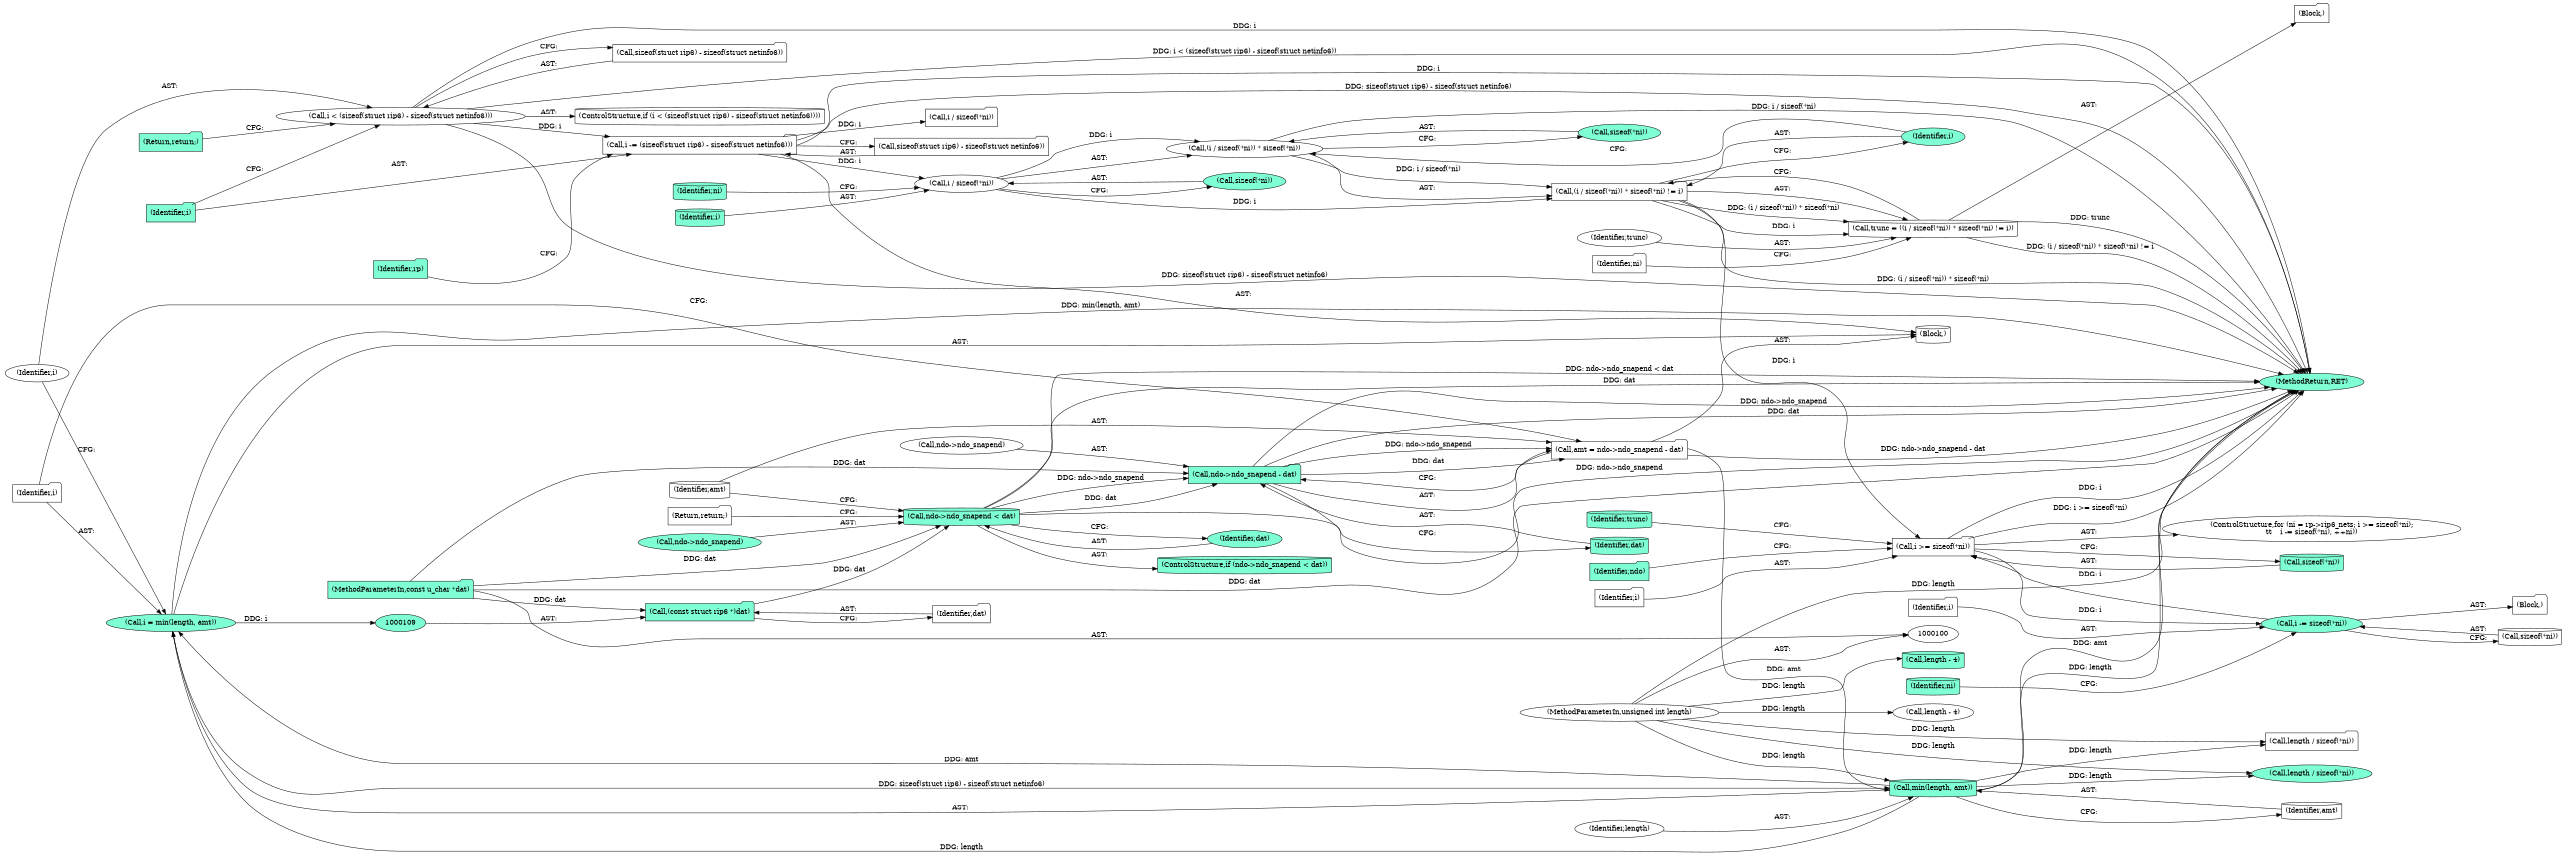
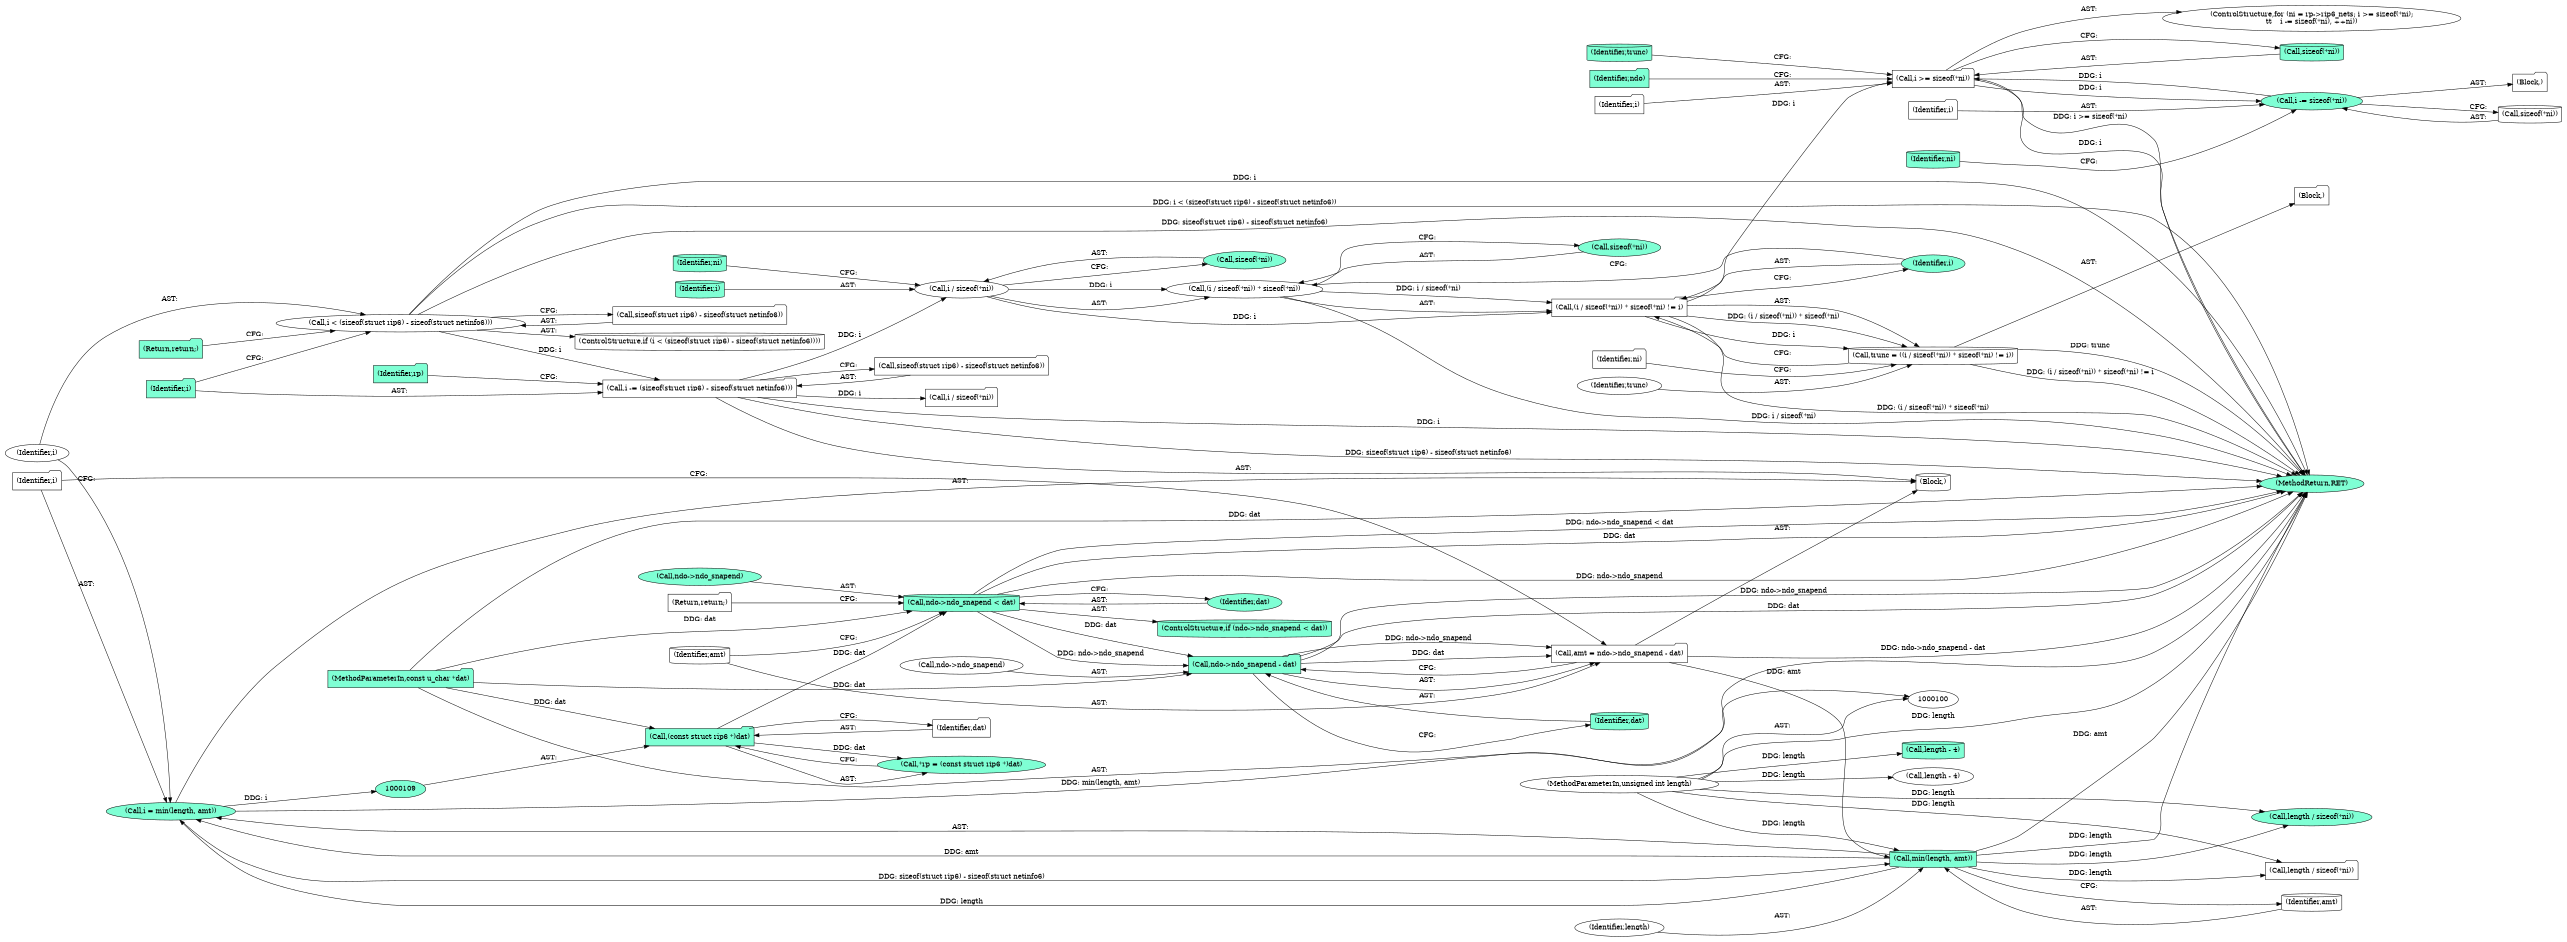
none -> (962, 765)
